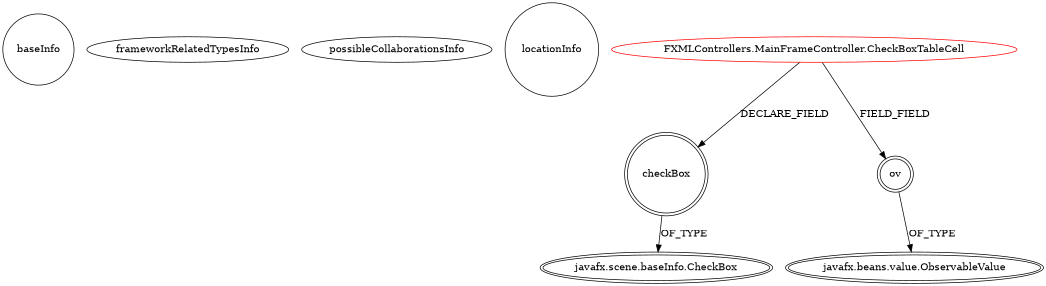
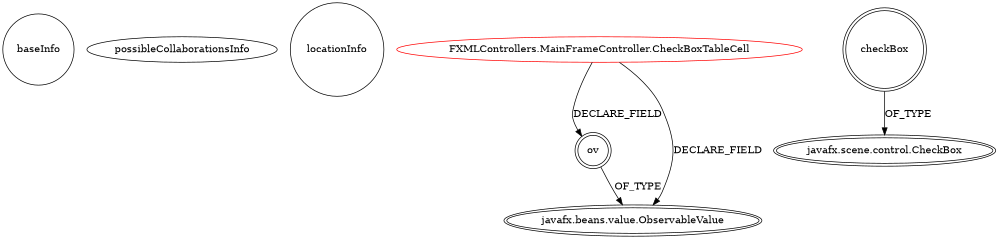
(188, 50) -> none
(752, 102) -> (668, 124)
(895, 114) -> (618, 114)
(656, 268) -> (885, 151)
